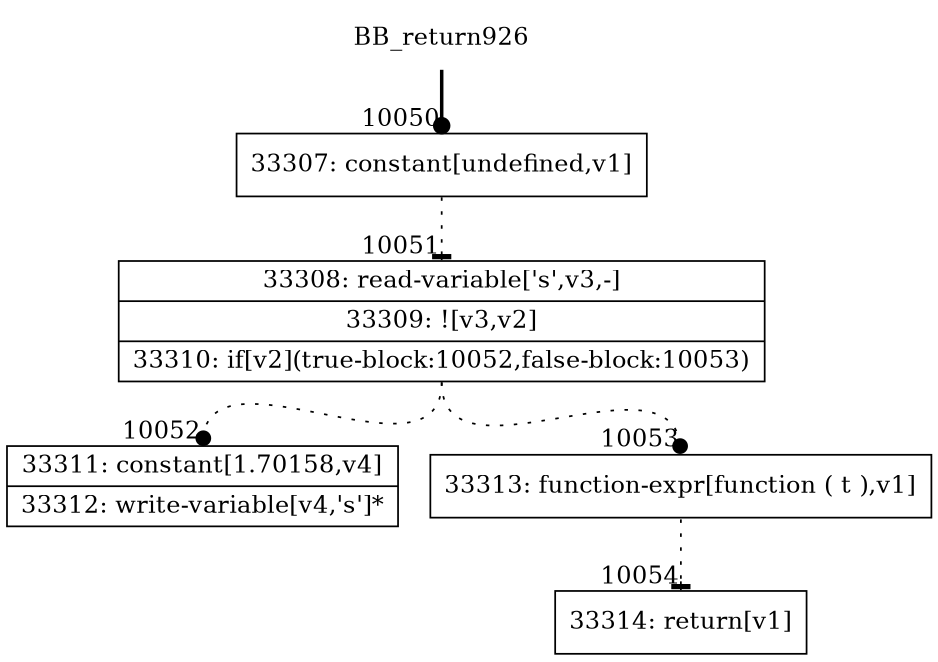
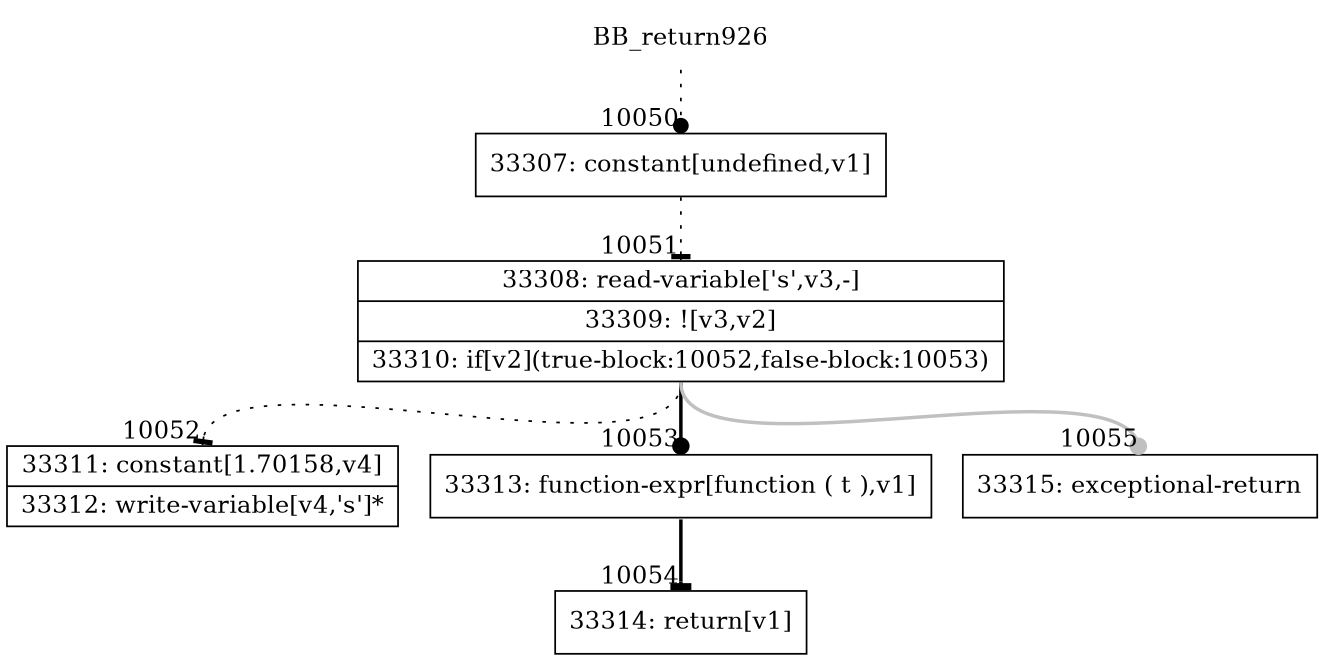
(442, 94) -> (681, 94)
(329, 415) -> (446, 414)
(554, 419) -> (681, 411)
none -> (1140, 486)
(681, 550) -> (681, 550)
